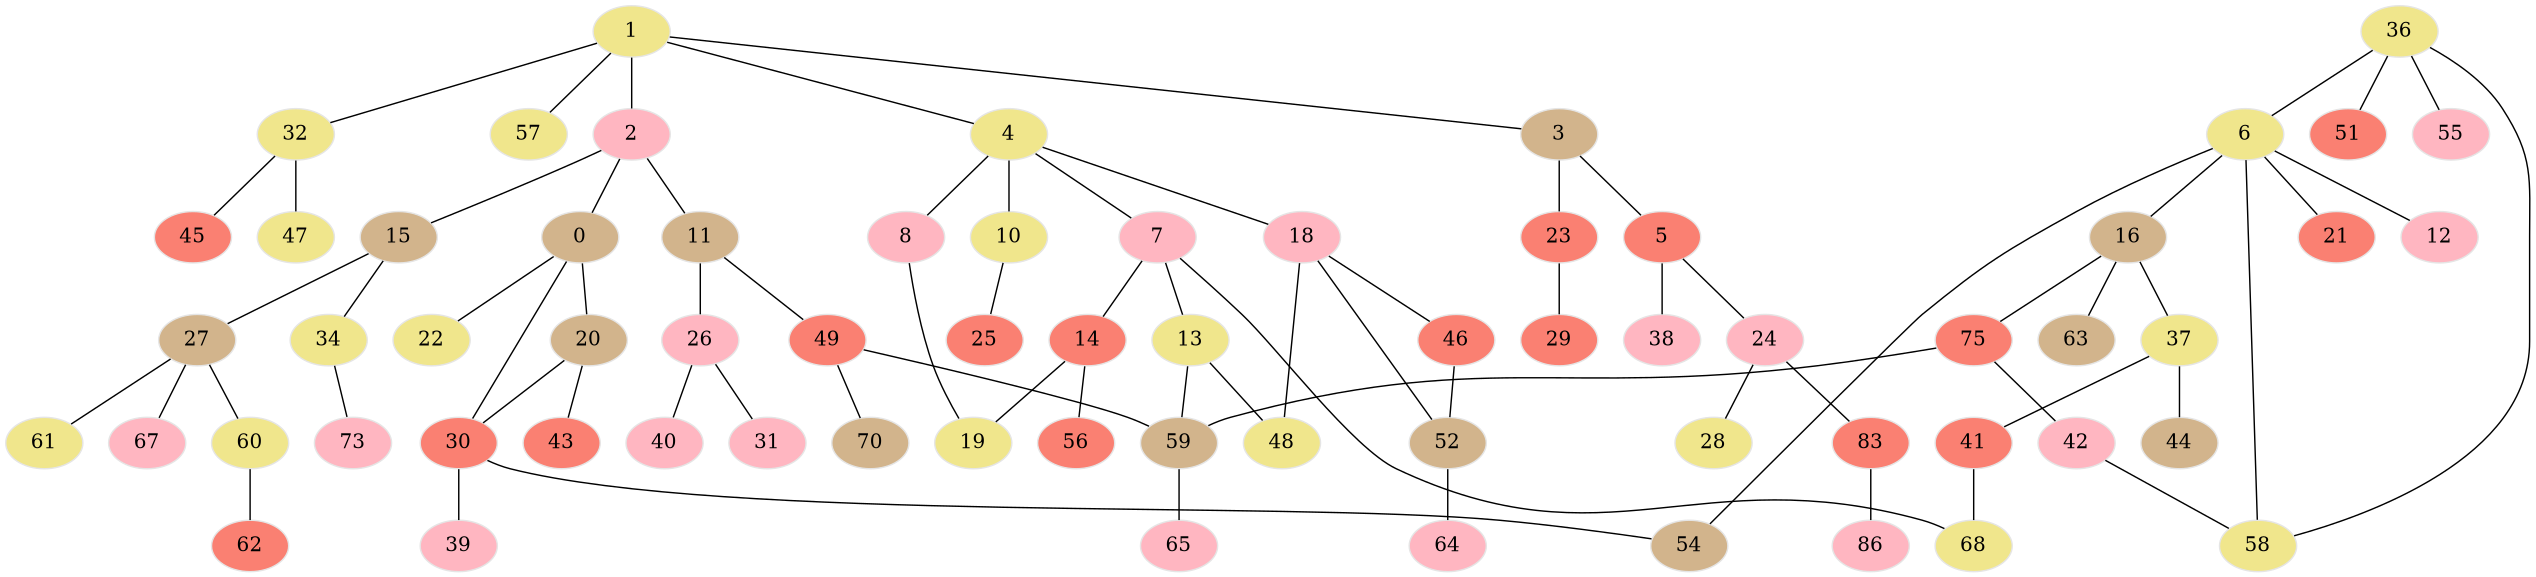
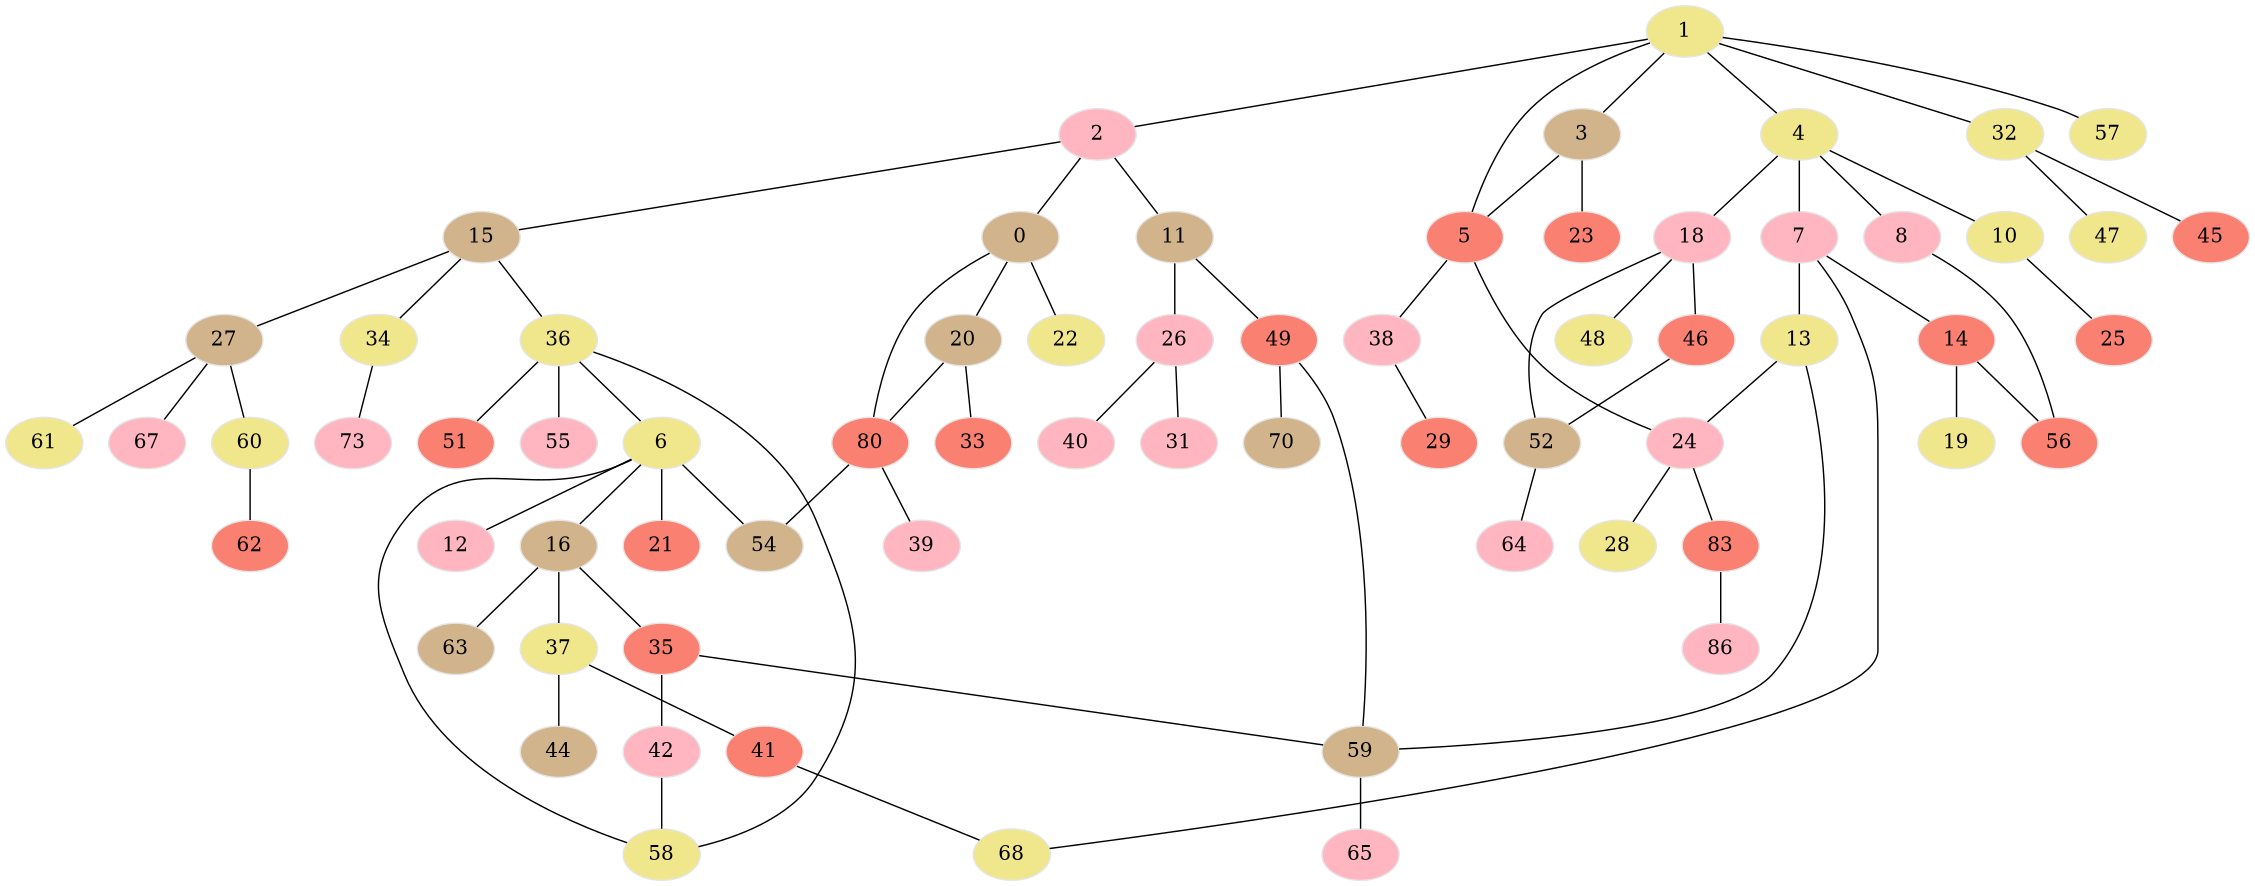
none -> (1537, 103)
none -> (520, 289)
(1559, 289) -> (1411, 392)
(1974, 340) -> (662, 649)
(926, 343) -> (2013, 321)
(1236, 392) -> (1742, 392)
(459, 443) -> (870, 443)
(562, 443) -> (973, 443)
